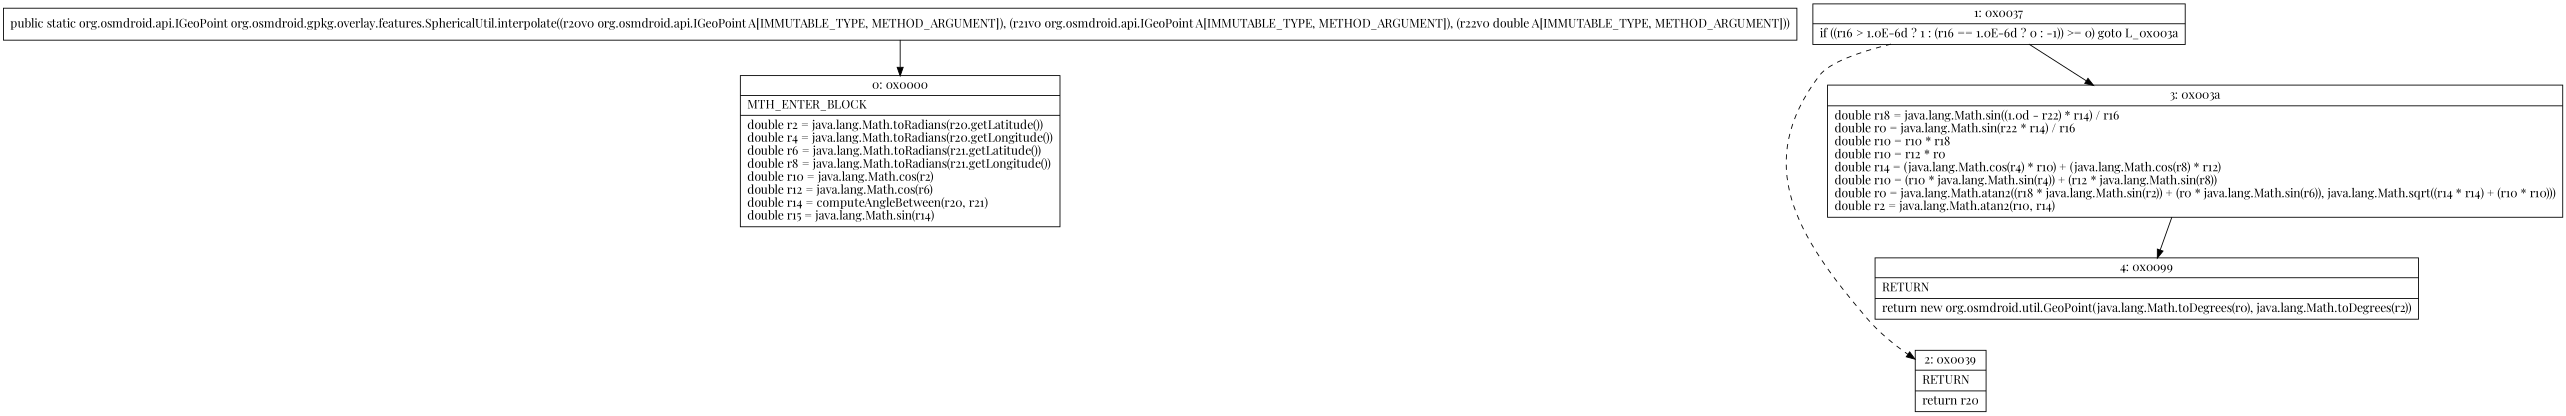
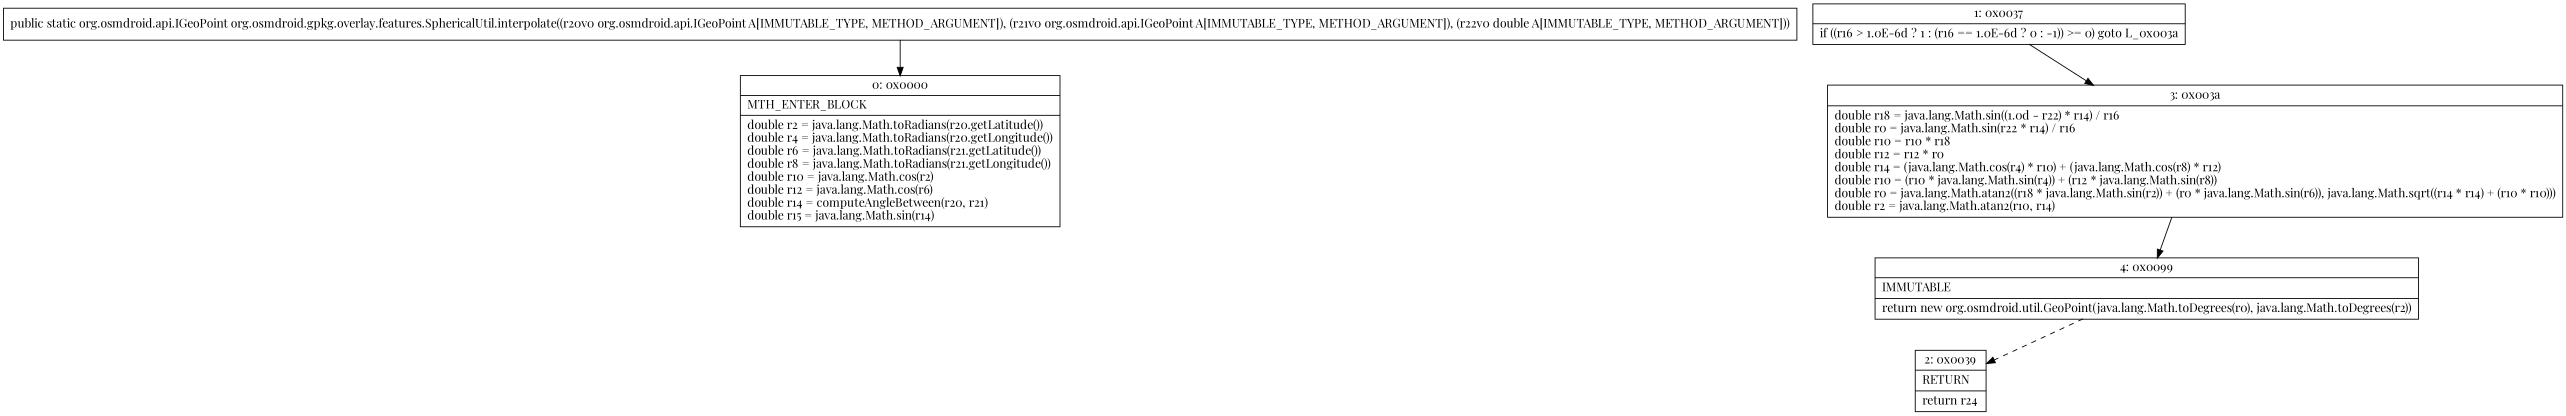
(1890, 155) -> (1889, 155)
(1790, 192) -> (2039, 339)
(1906, 288) -> (1917, 288)
(1951, 401) -> (1950, 401)
